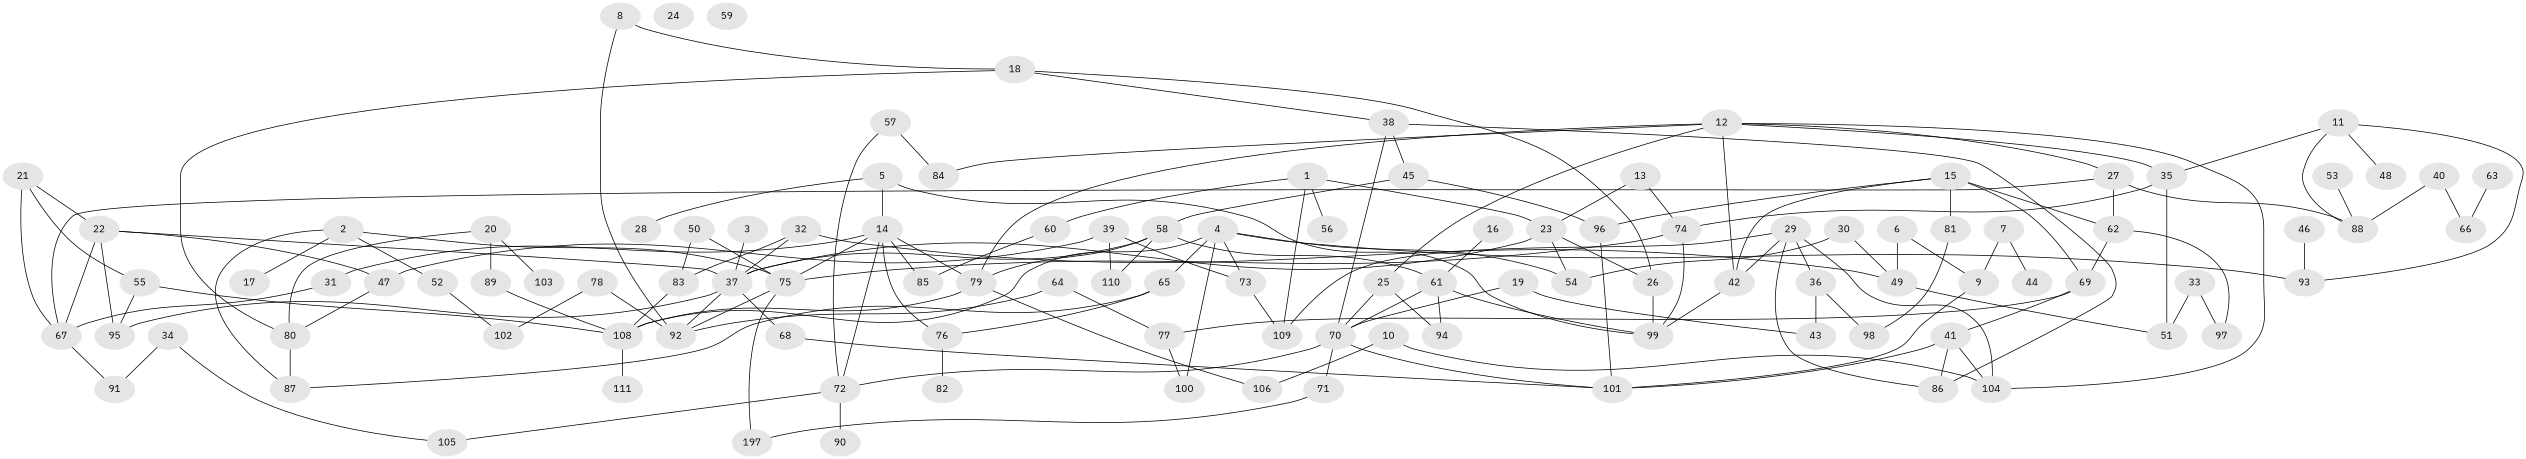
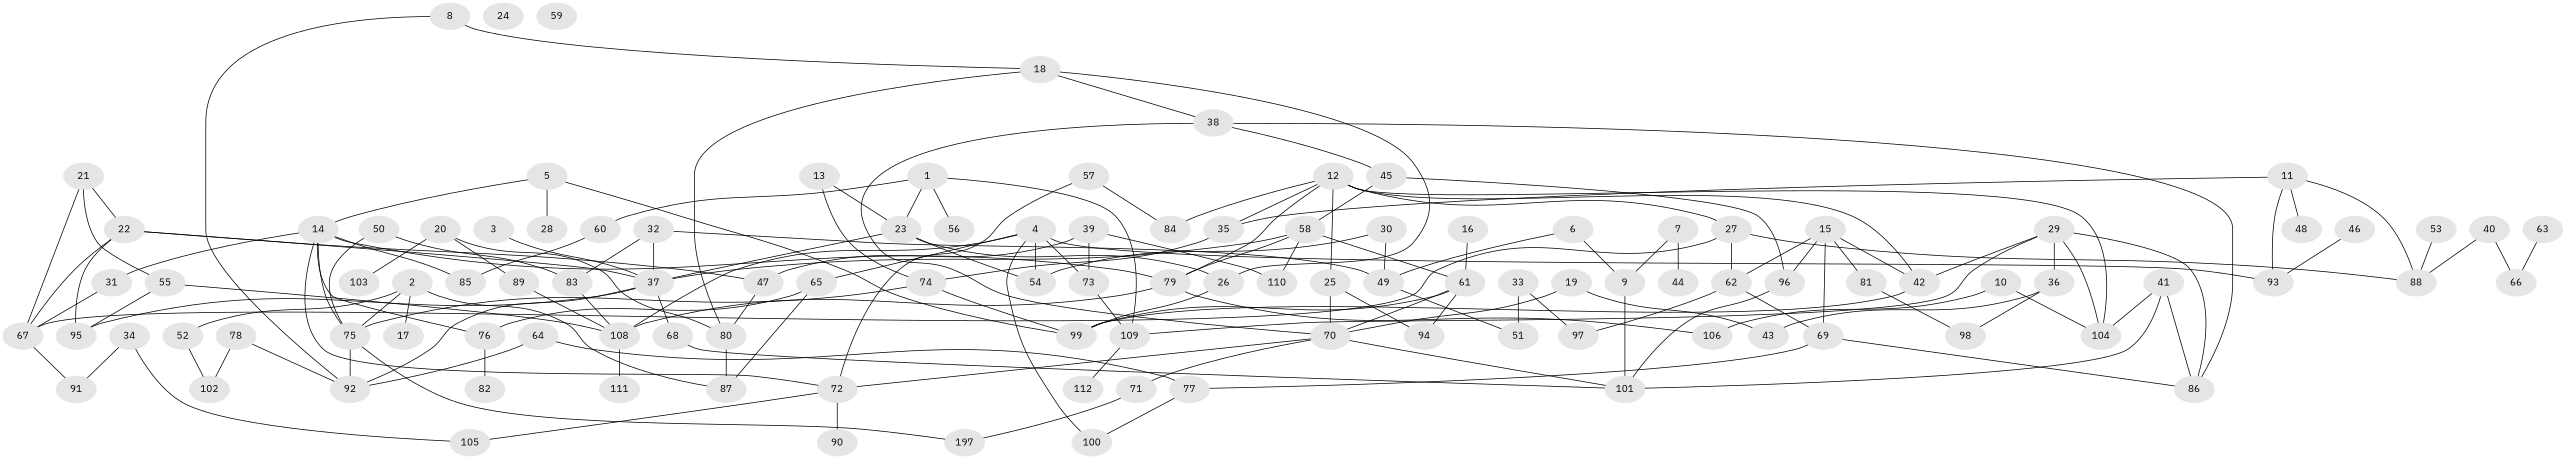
(2167, 256) -> none
(2014, 313) -> (2009, 363)
none -> (1083, 389)
